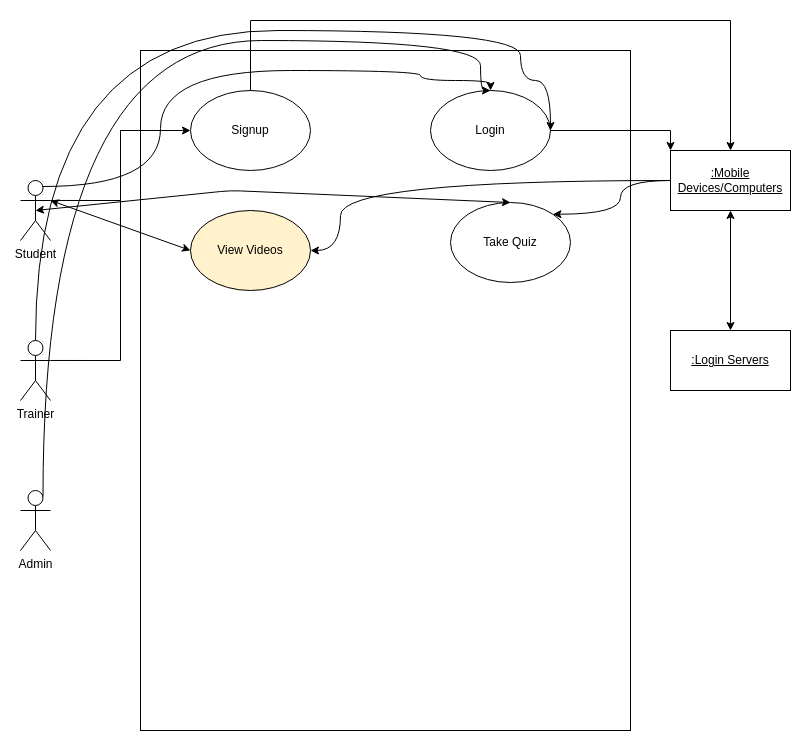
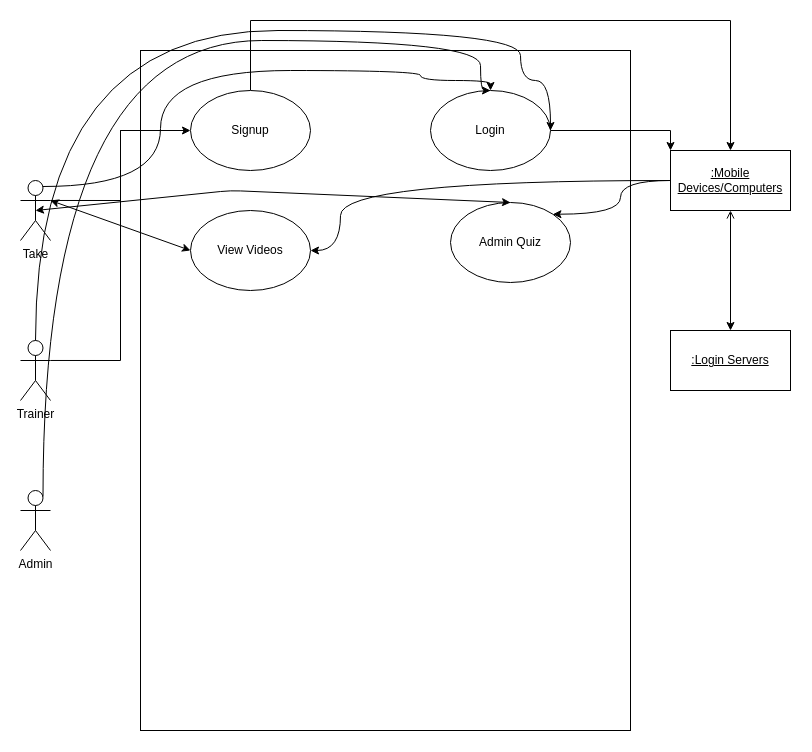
(731, 218) -> (731, 216)
(511, 243) -> (511, 243)
(251, 251) -> (251, 251)
(36, 255) -> (36, 255)
